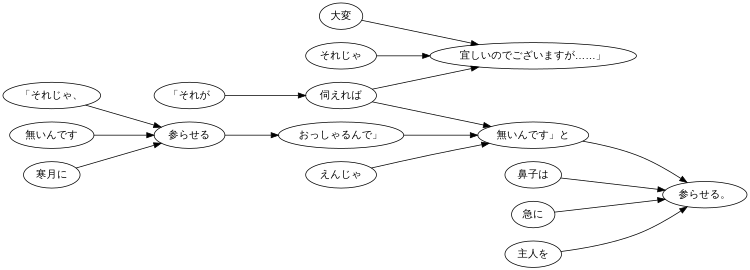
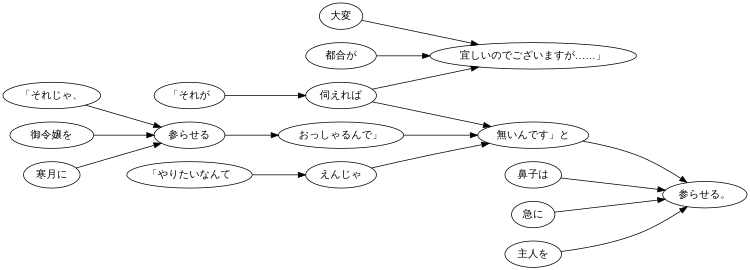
(341, 56) -> (341, 56)
(52, 135) -> (52, 135)
none -> (190, 175)
